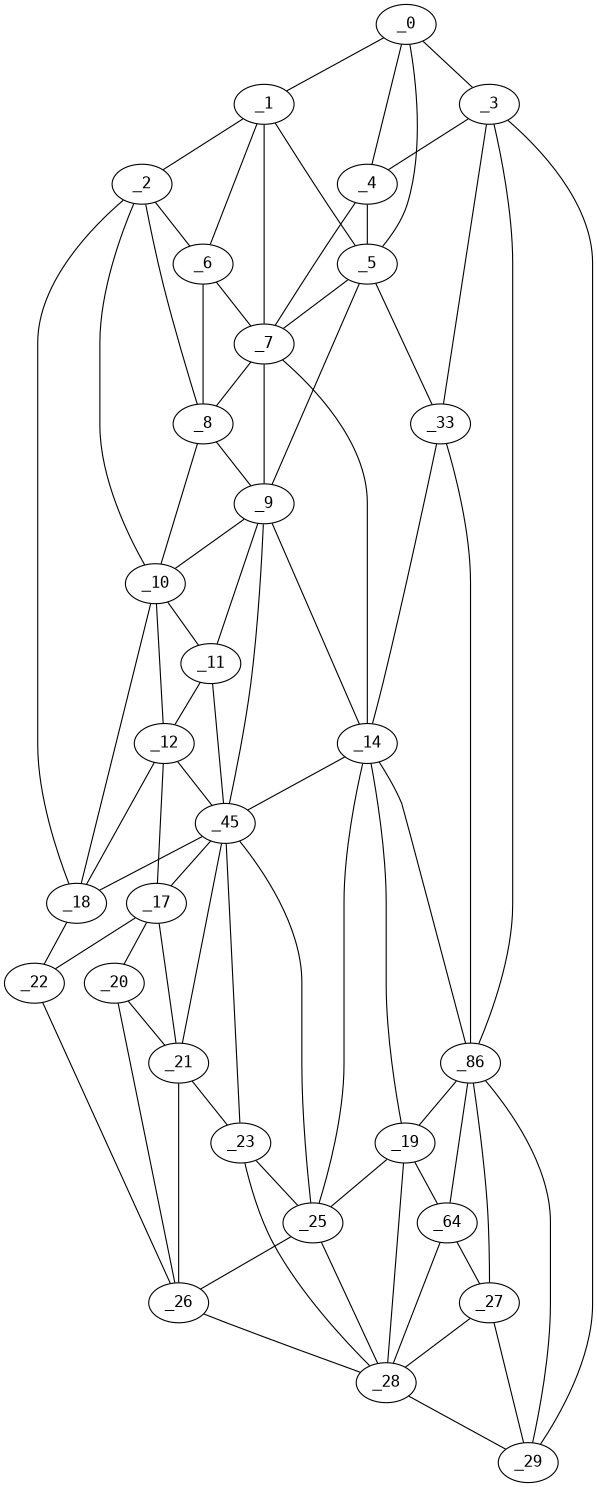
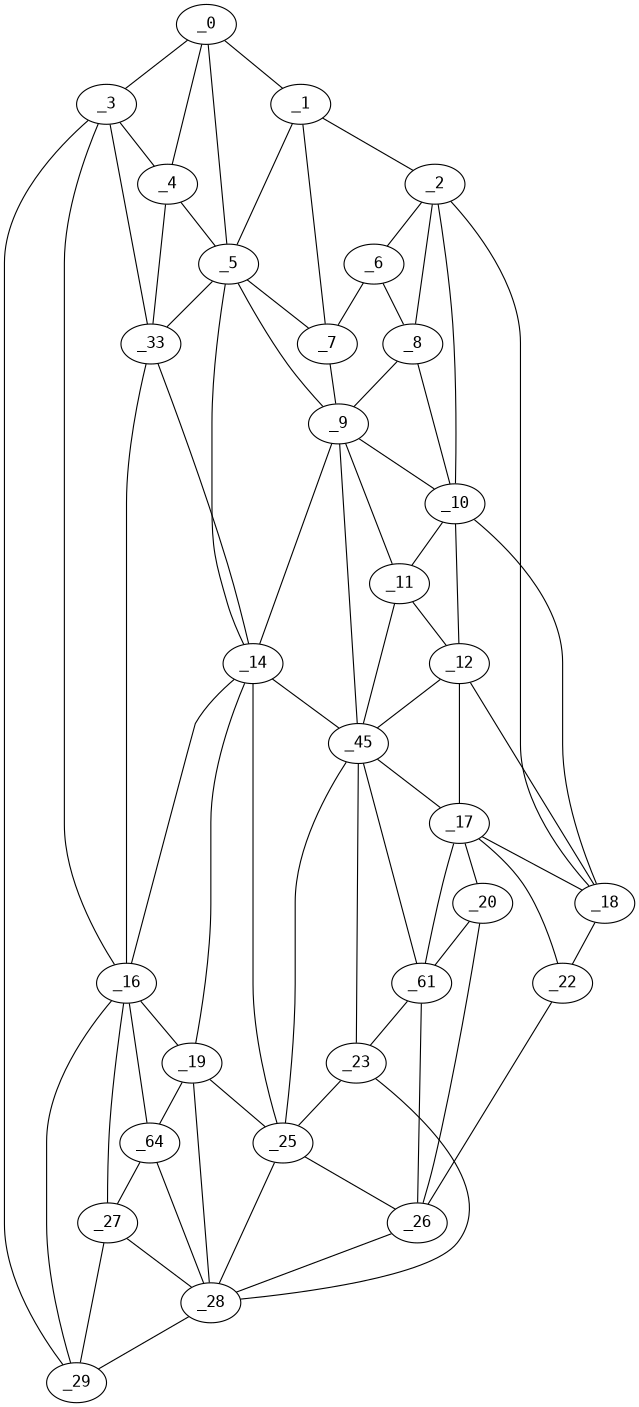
(234, 184) -> none
(315, 264) -> (159, 264)
(234, 384) -> none
(367, 528) -> (212, 466)
(151, 863) -> (532, 863)
(179, 1063) -> (422, 983)
(471, 1063) -> (127, 983)
